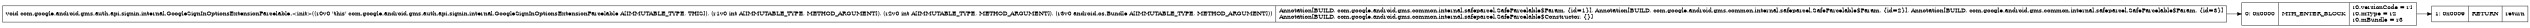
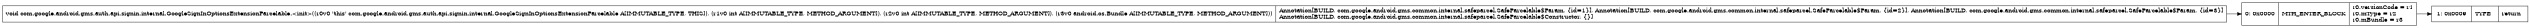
(2485, 14) -> (2483, 14)
